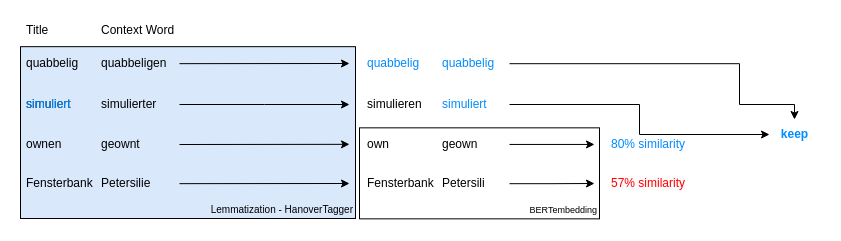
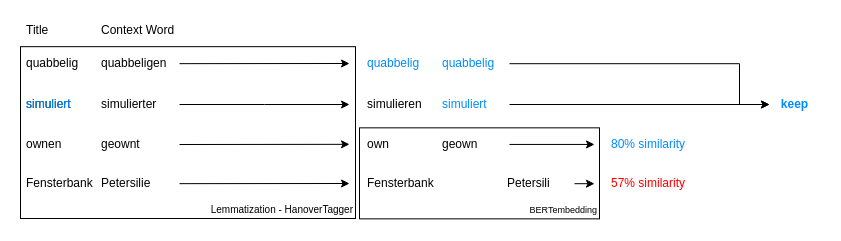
(188, 133) -> (188, 133)
(795, 135) -> (795, 105)
(475, 184) -> (540, 184)
